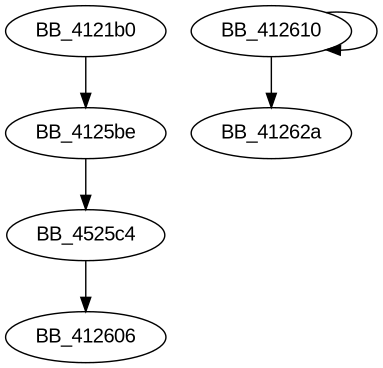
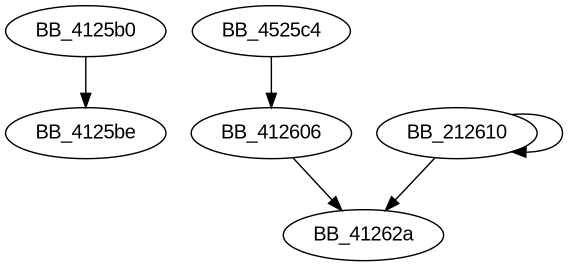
(86, 31) -> (86, 31)
(271, 31) -> (457, 133)
(86, 177) -> none
none -> (313, 179)
